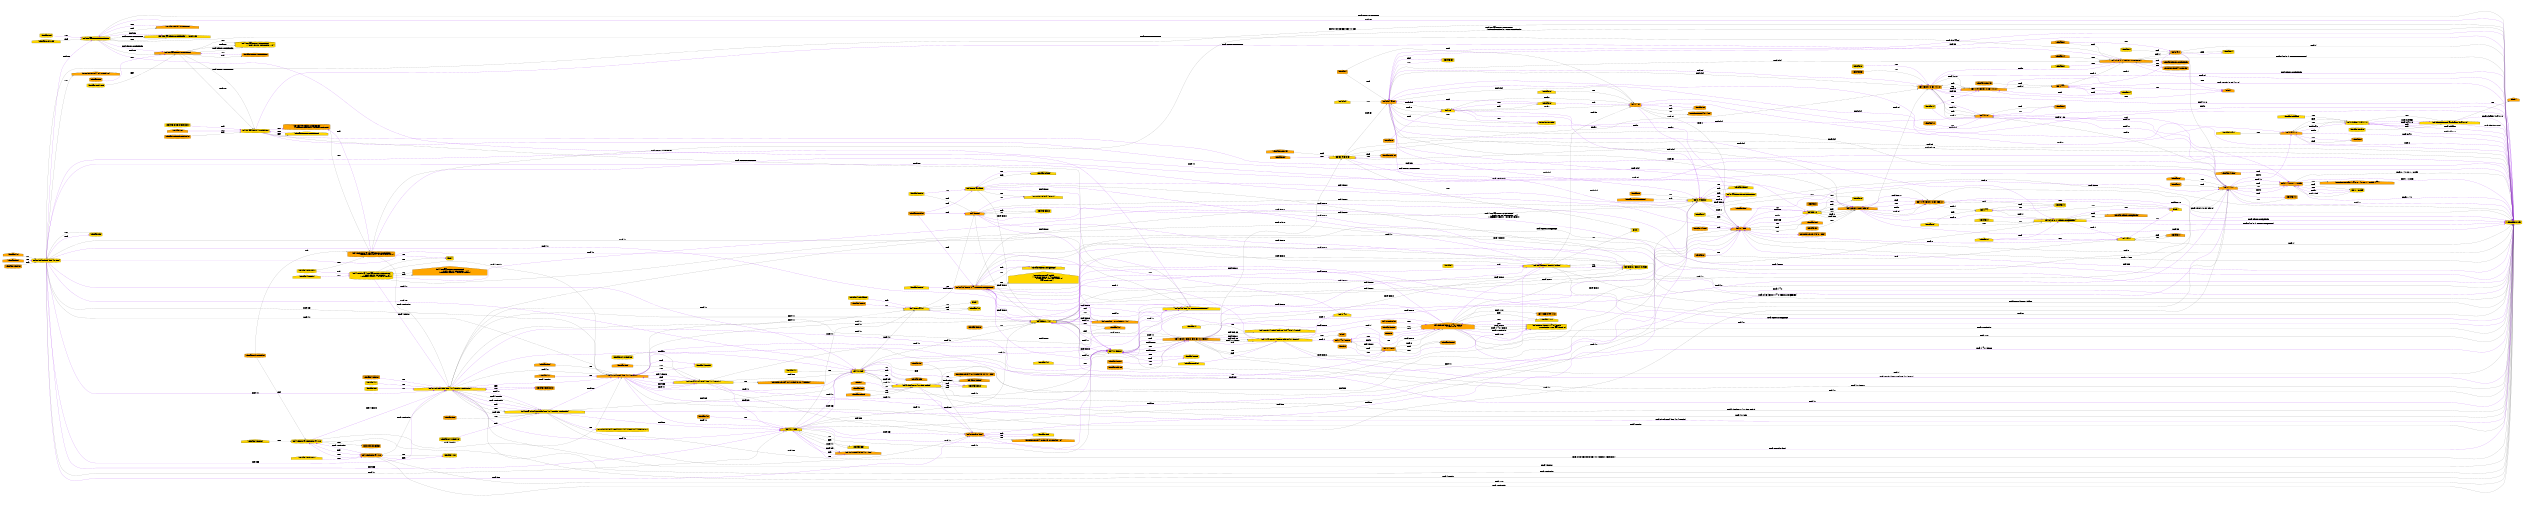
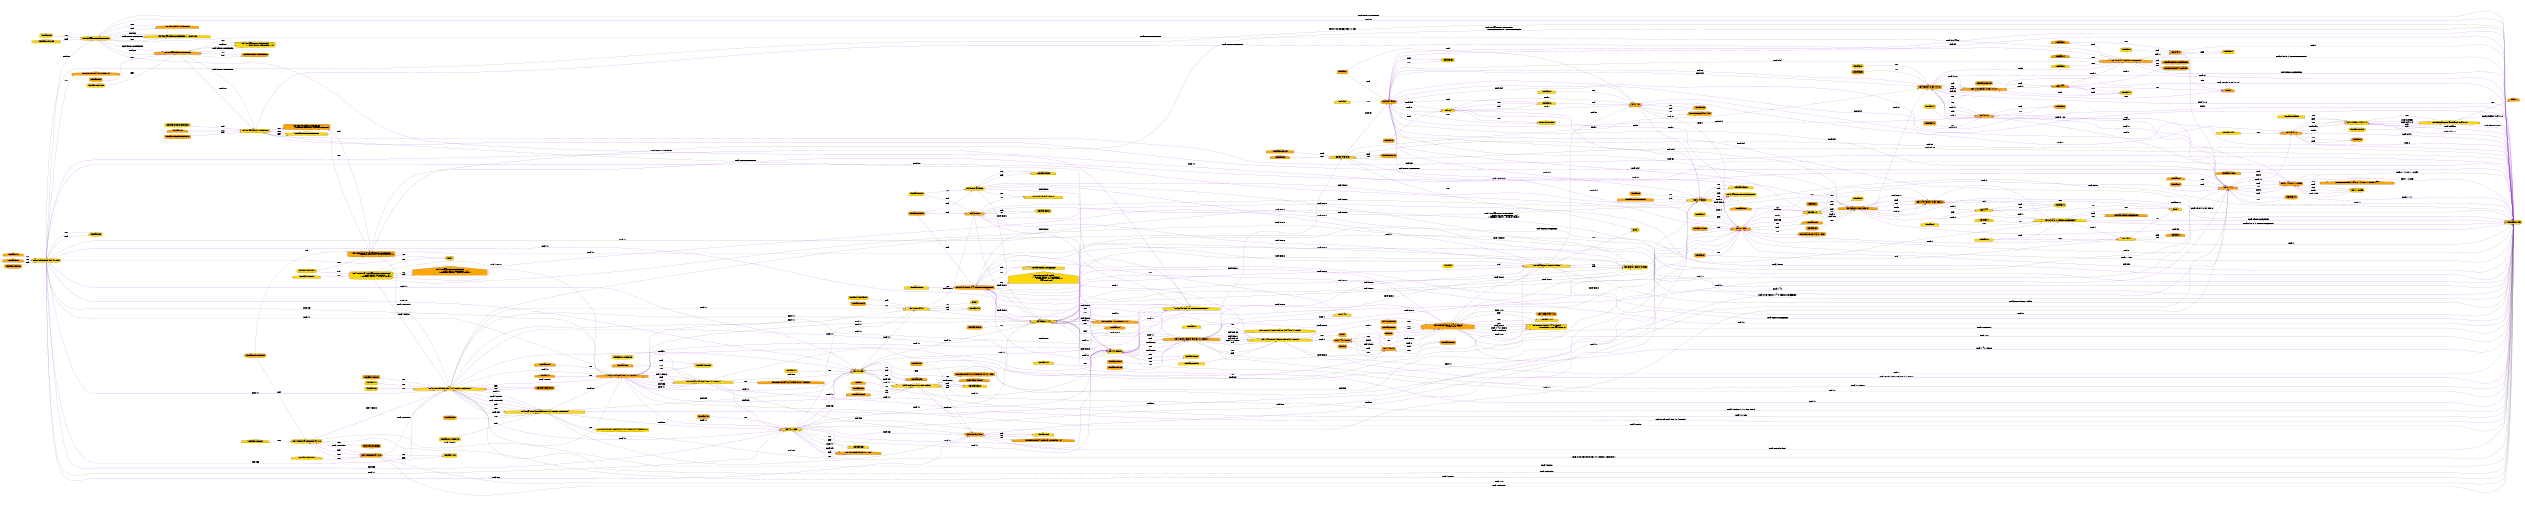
(1389, 349) -> (1389, 349)
(975, 380) -> (975, 380)
